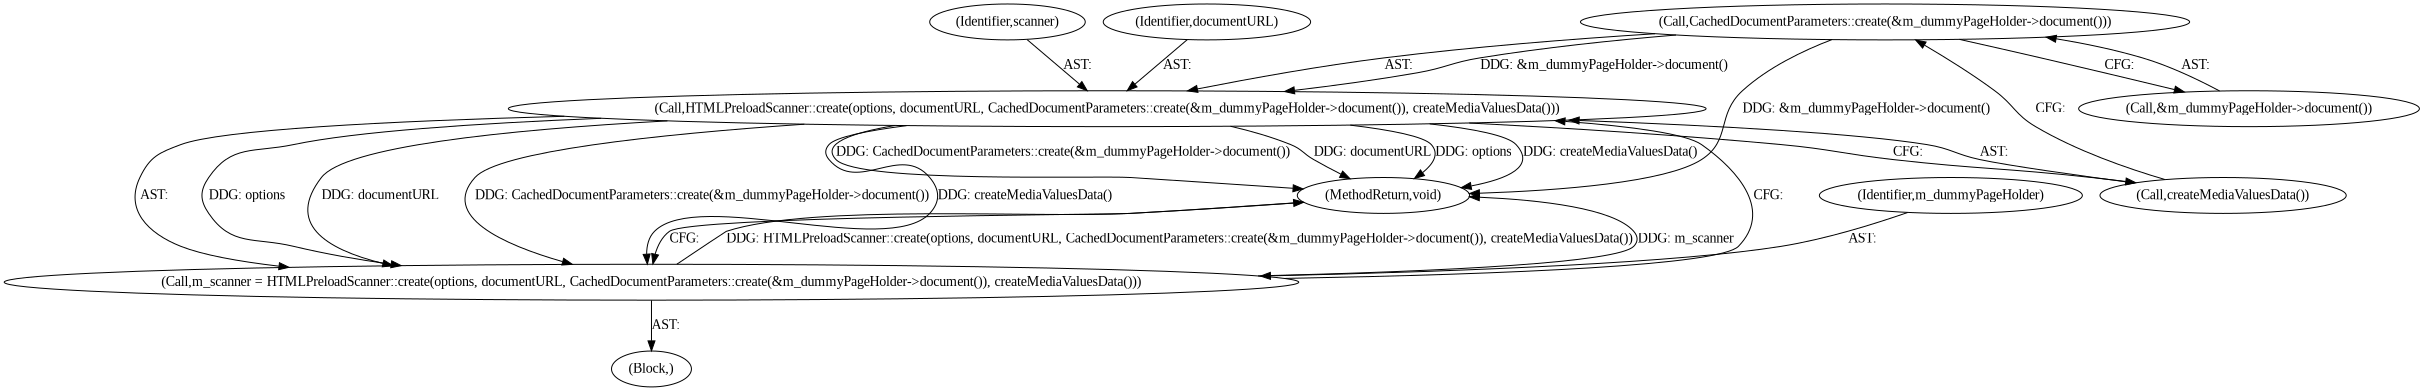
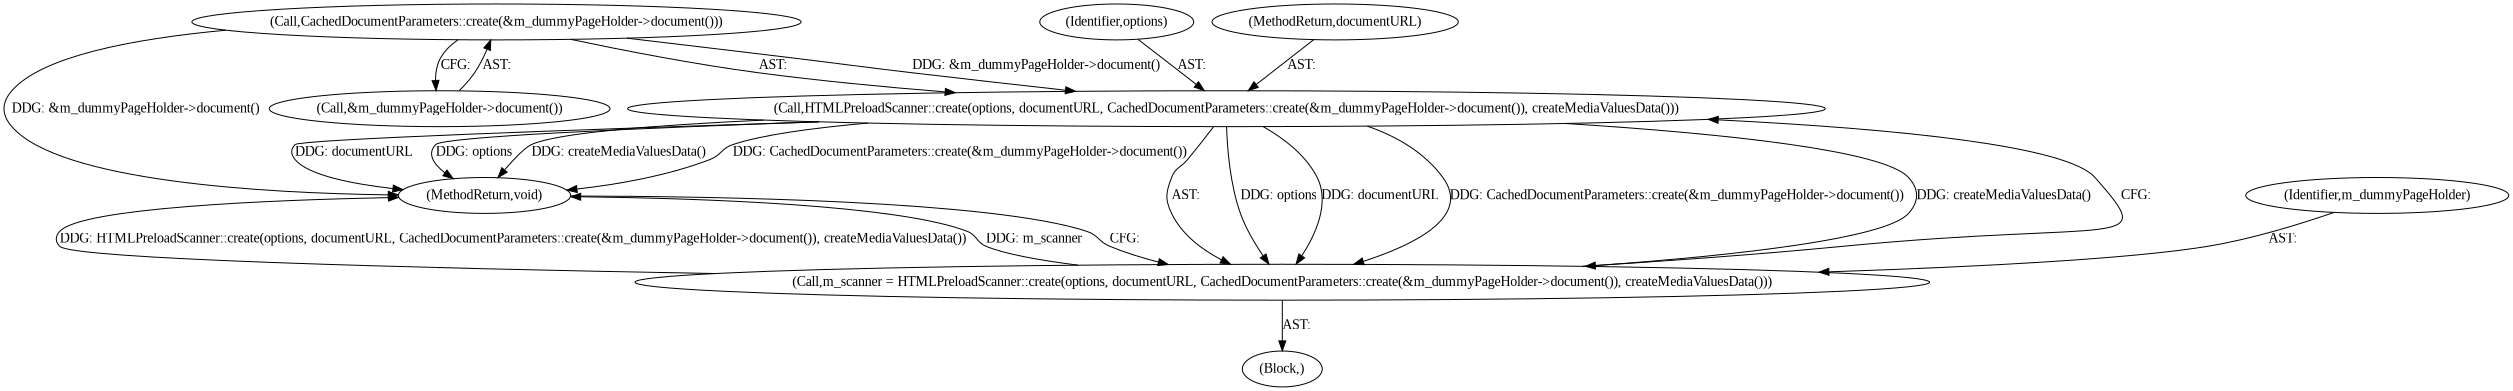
(1007, 22) -> (1117, 22)
(1207, 22) -> (1335, 22)
(2223, 195) -> none
